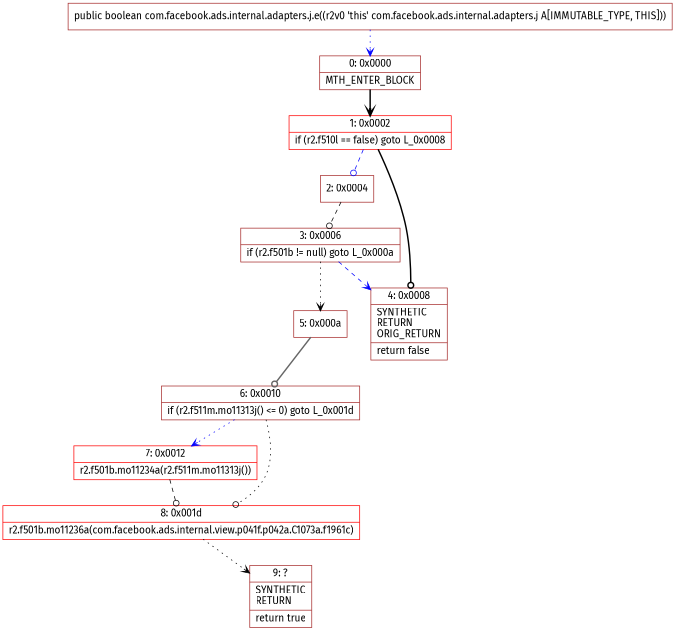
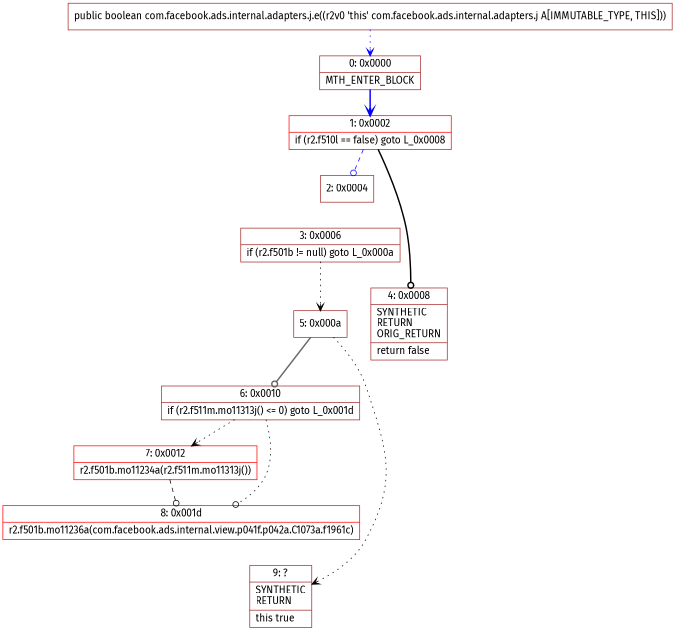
(370, 99) -> (370, 99)
(336, 213) -> none
(352, 273) -> none
(216, 431) -> (216, 431)
(223, 554) -> (386, 466)
(281, 618) -> (275, 618)
